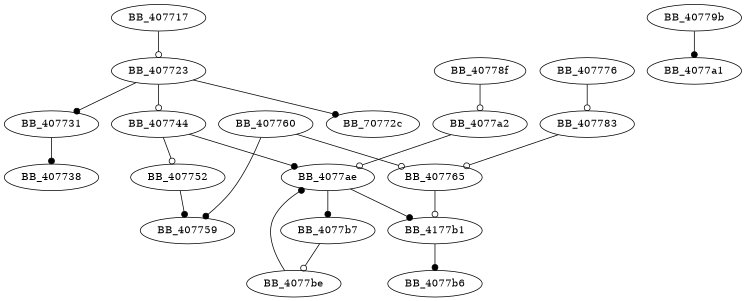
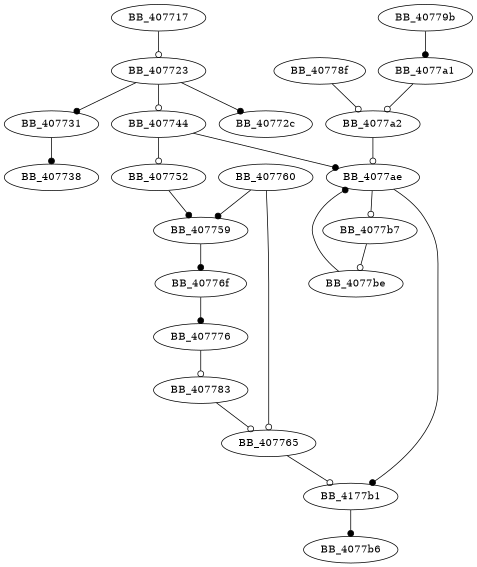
none -> (401, 95)
(373, 124) -> (266, 124)
(328, 201) -> (372, 201)
none -> (201, 284)
